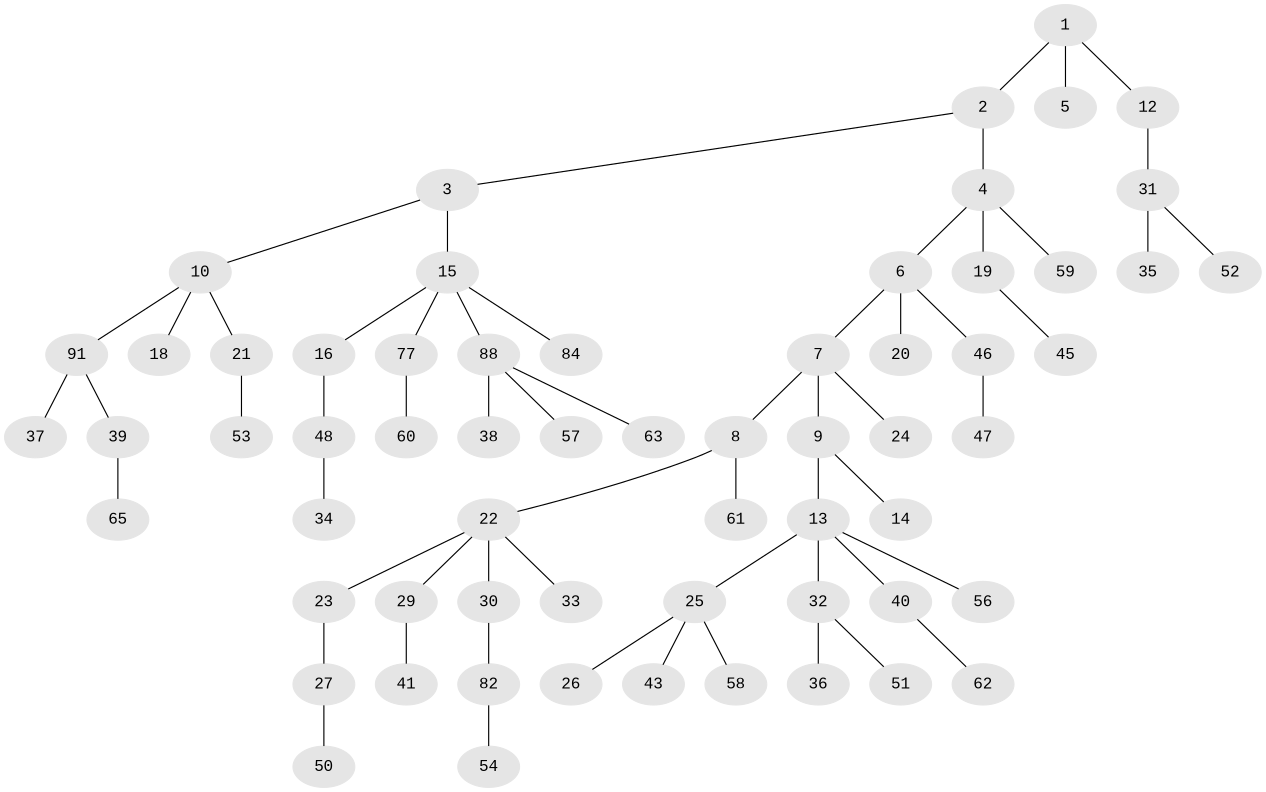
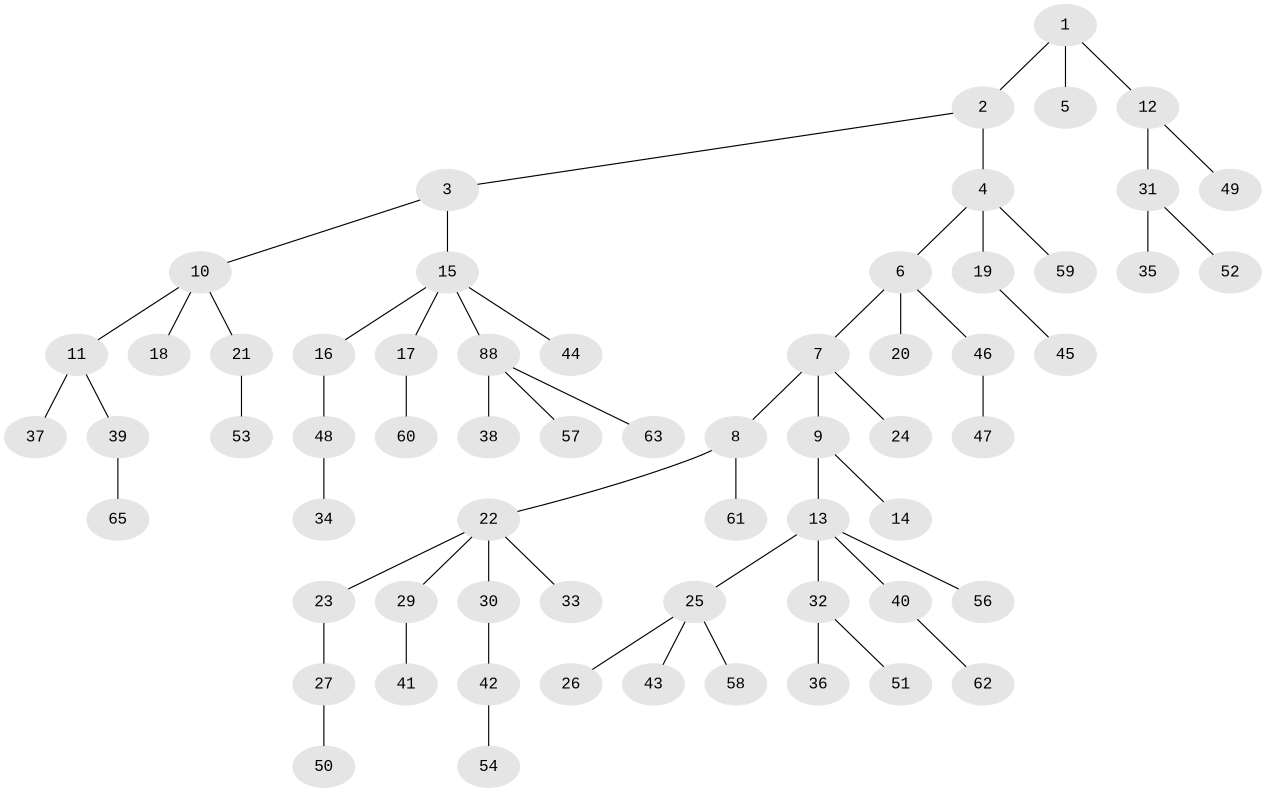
none -> (1230, 190)
(77, 355) -> (77, 355)
(406, 355) -> (406, 355)
(571, 355) -> (571, 355)
(489, 684) -> (489, 684)
